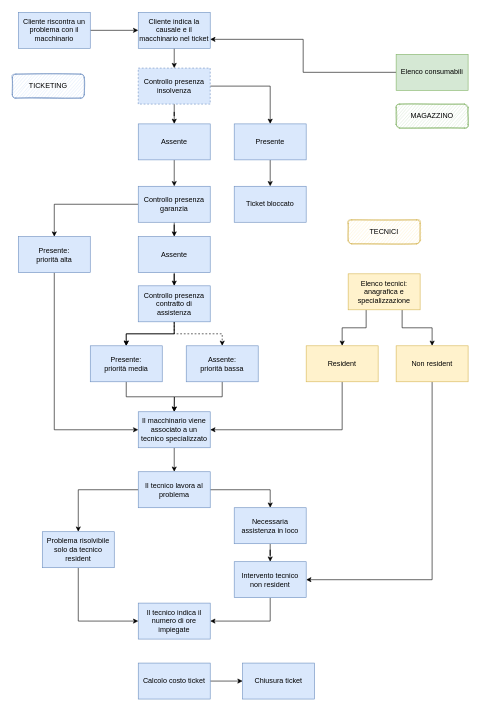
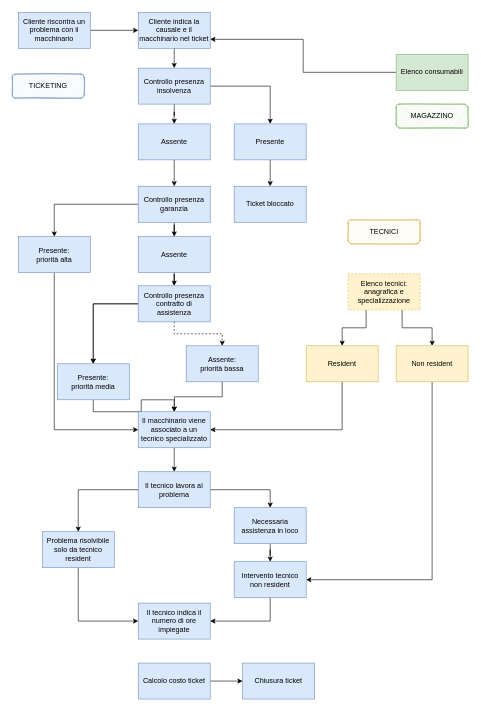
(174, 86) -> (174, 86)
(384, 292) -> (384, 292)
(126, 364) -> (93, 382)
